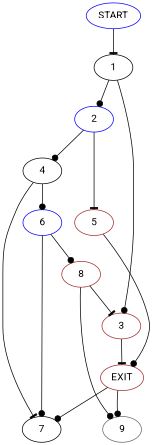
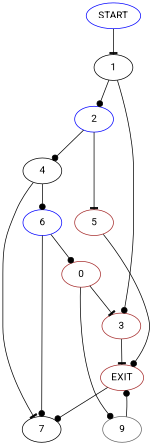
(81, 274) -> (81, 274)
(117, 401) -> (127, 407)
